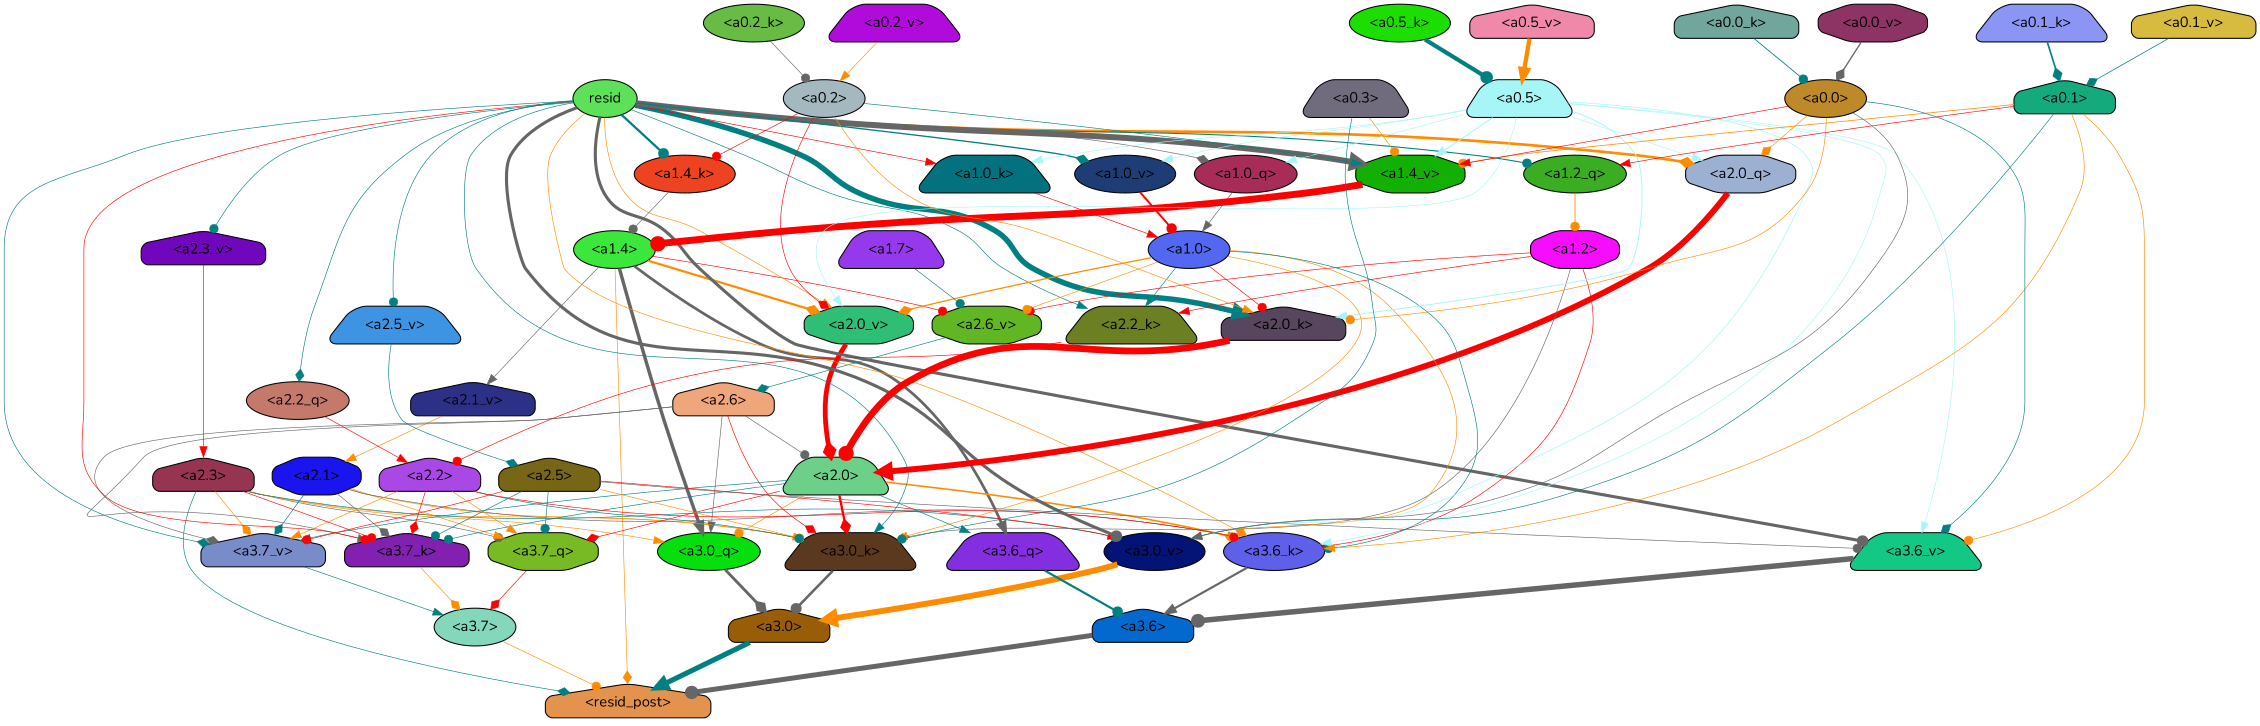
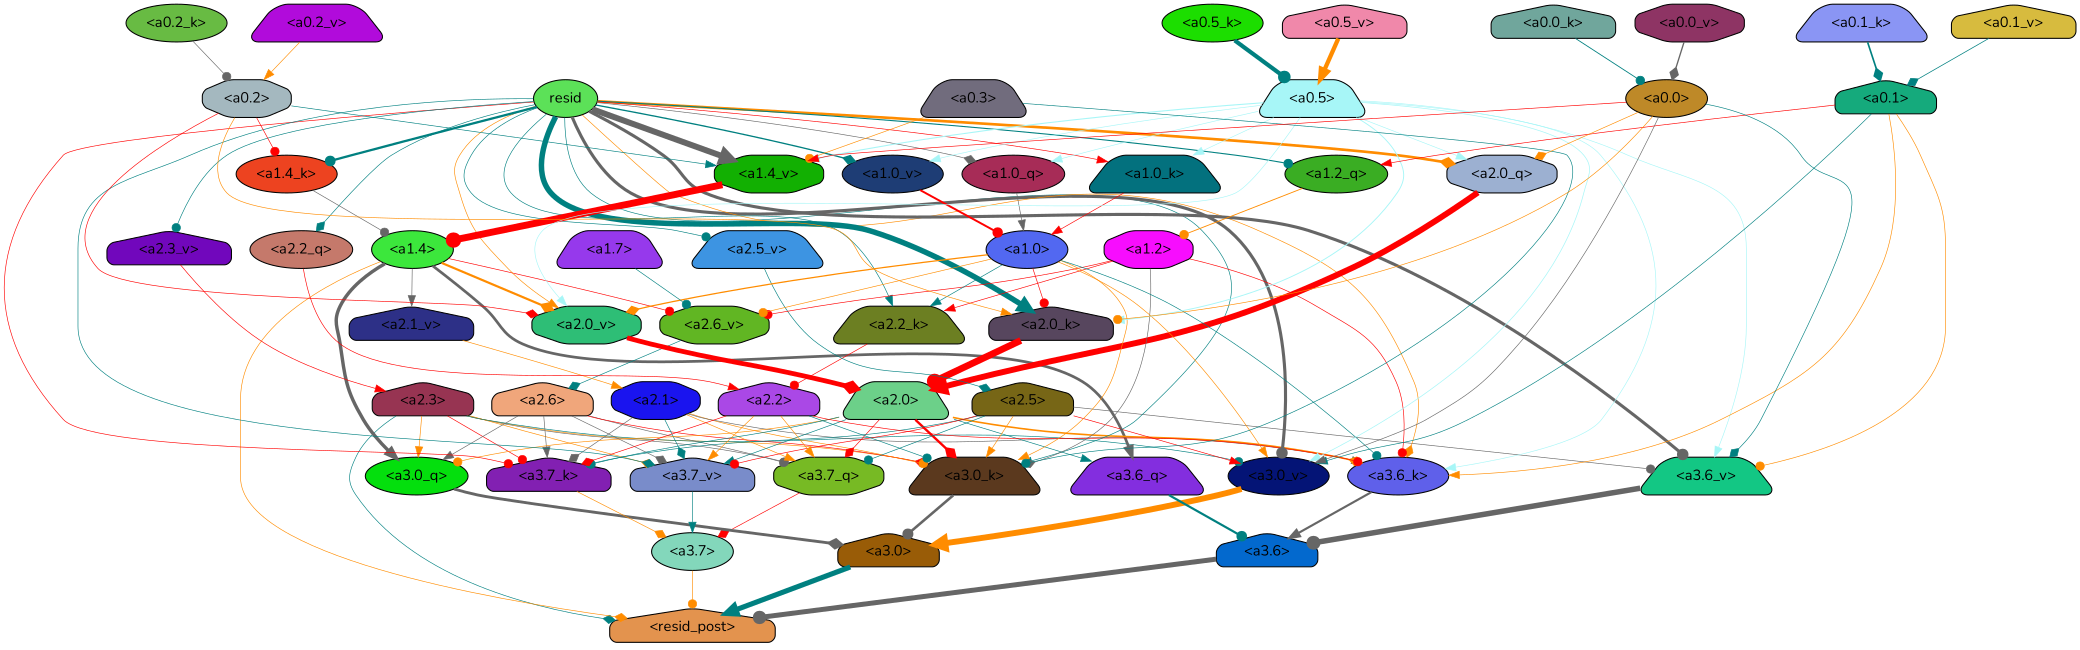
(824, 99) -> (247, 99)
(1740, 131) -> none
(773, 434) -> (684, 439)
